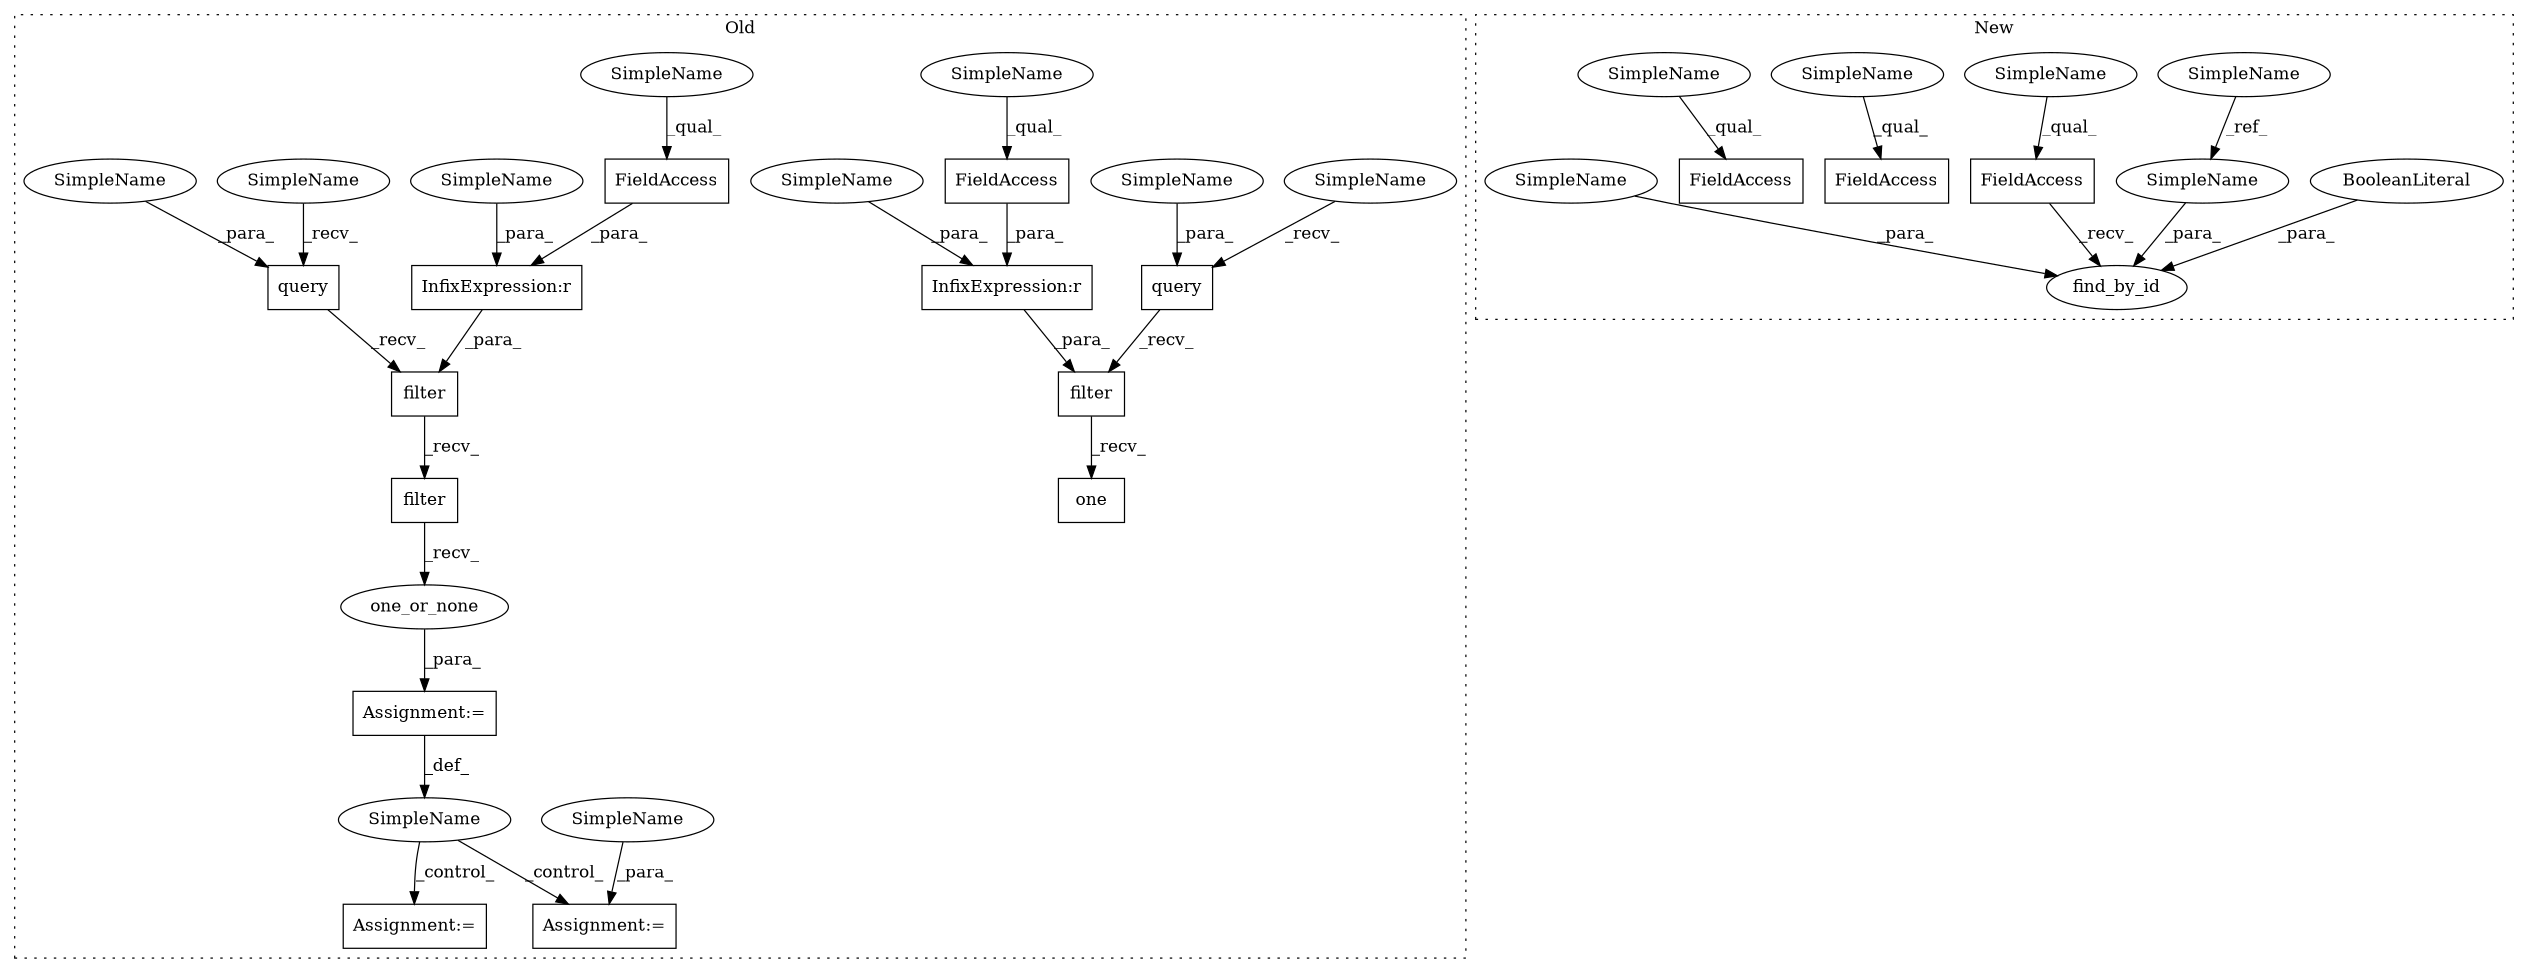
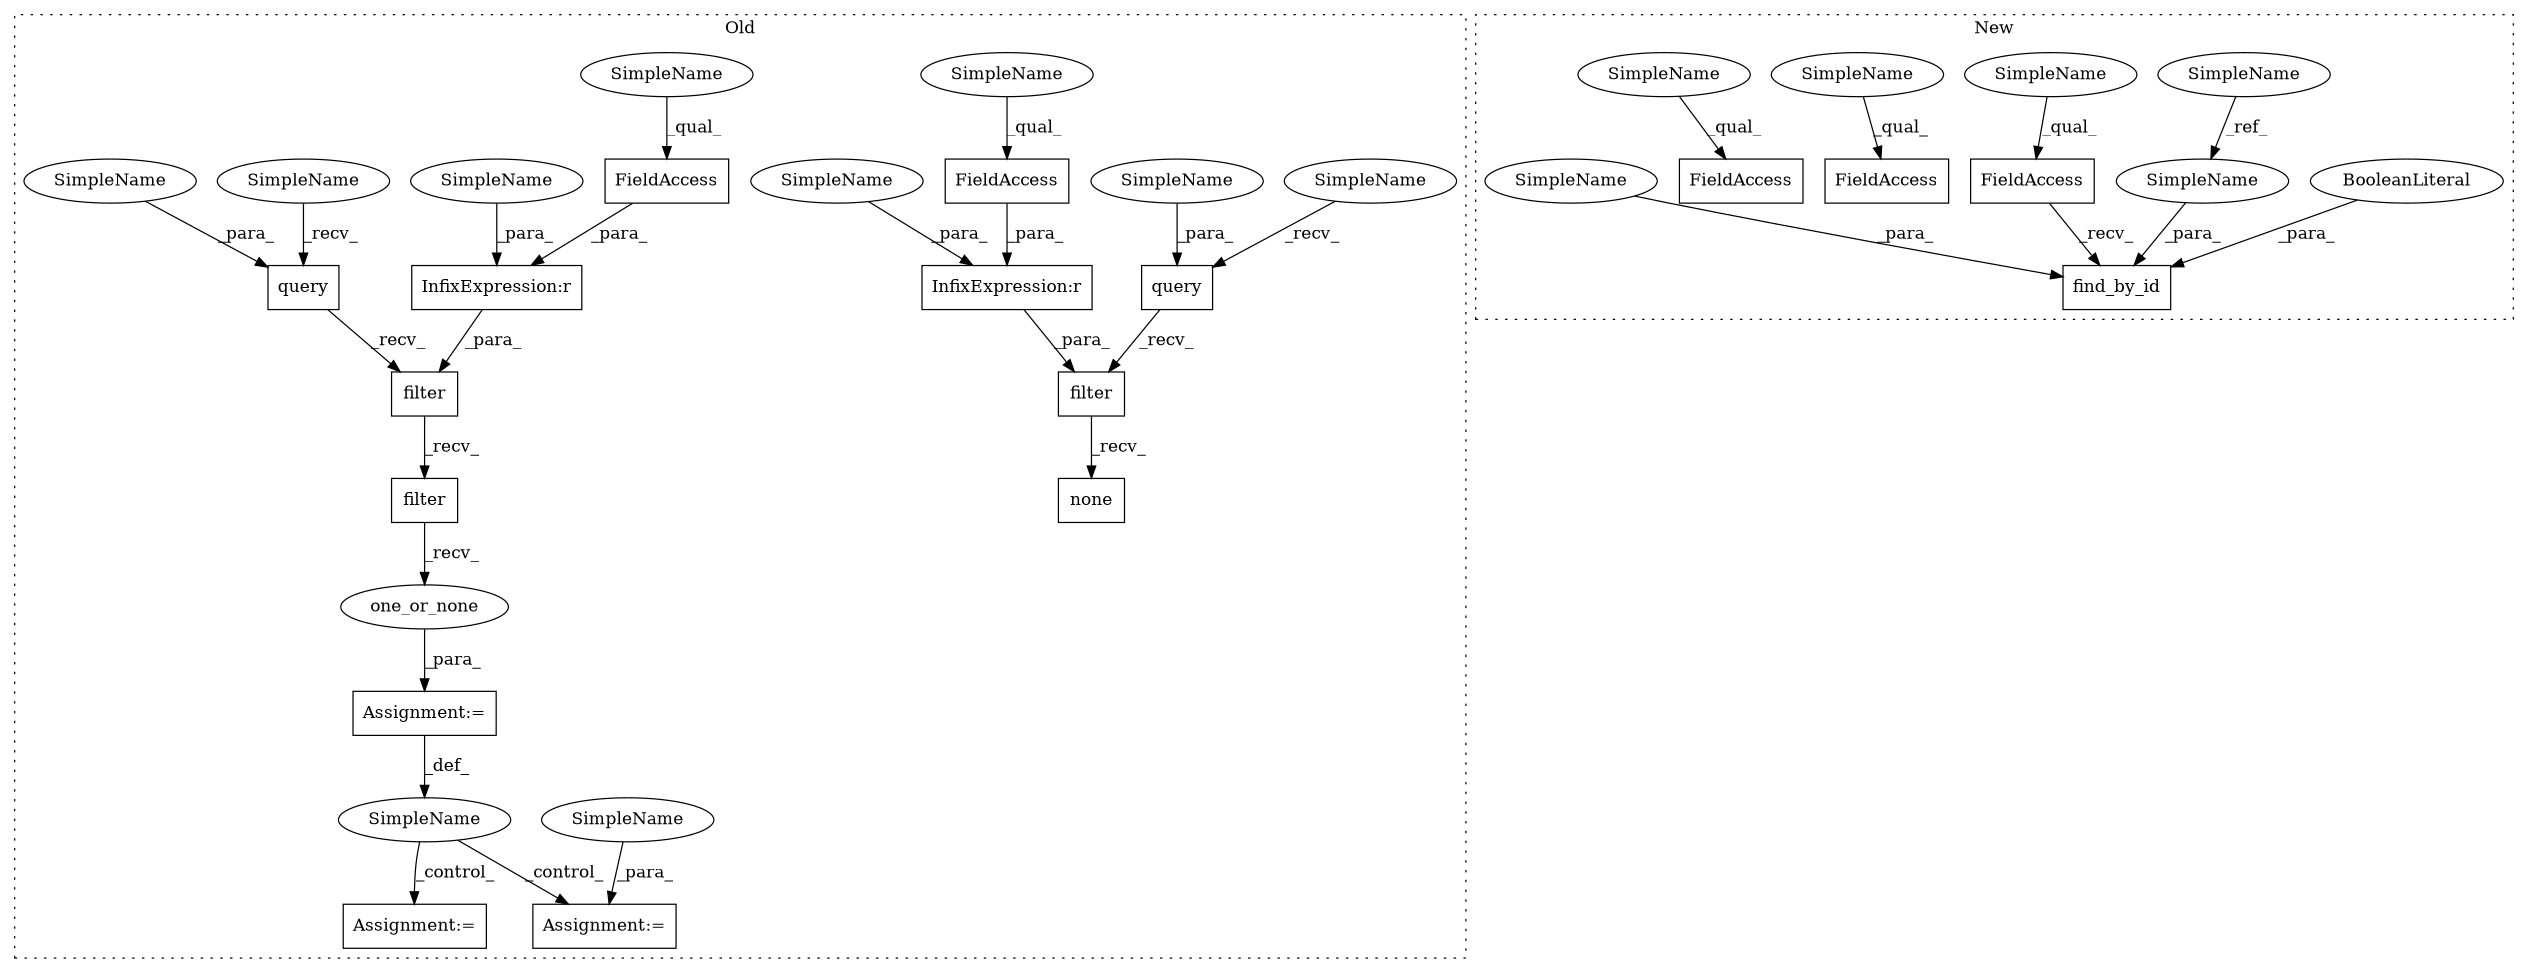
(2117, 288) -> (2117, 288)
(1091, 500) -> (1091, 500)
